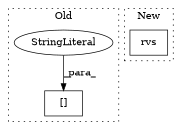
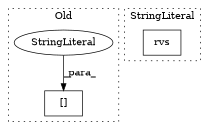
(149, 16) -> (162, 16)
